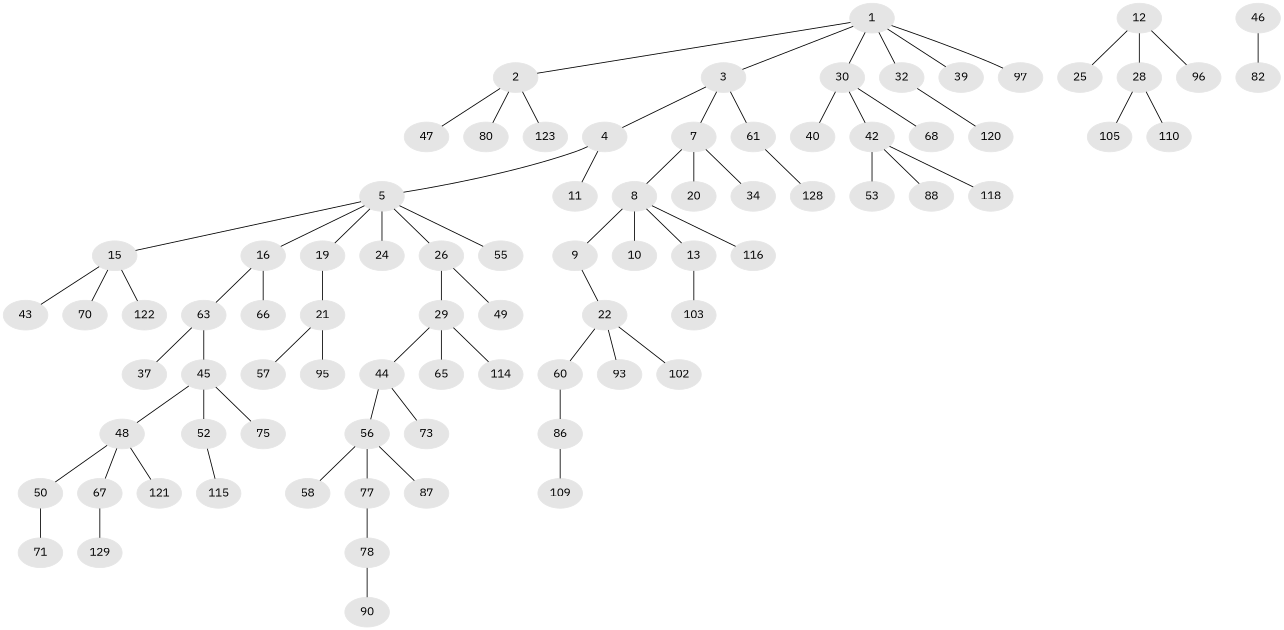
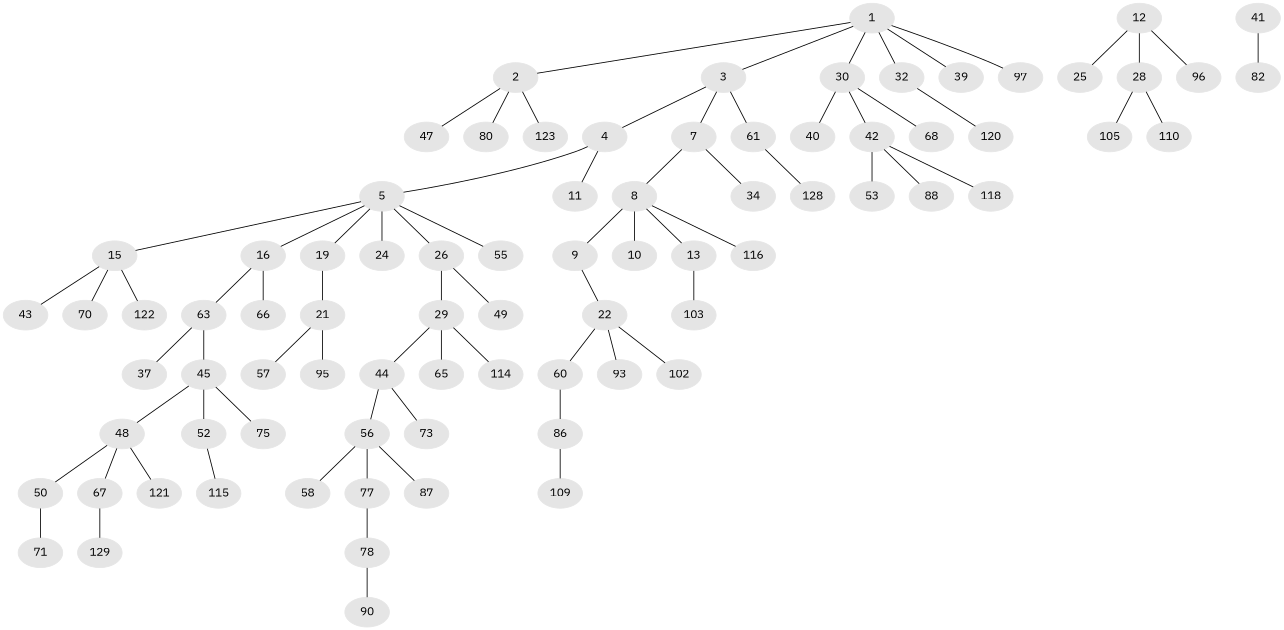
(1258, 18) -> (1258, 18)
(694, 196) -> none
